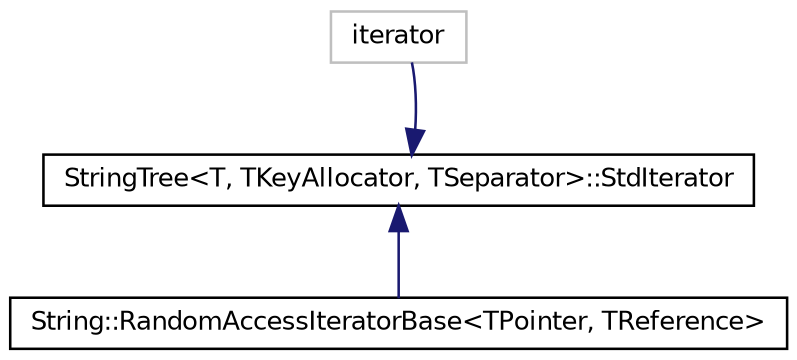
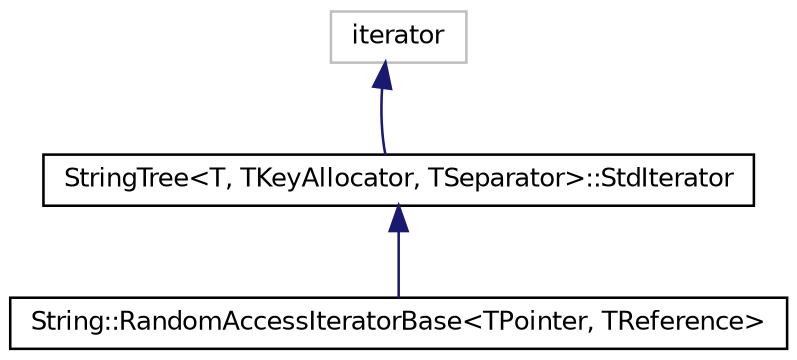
(416, 96) -> (382, 122)
